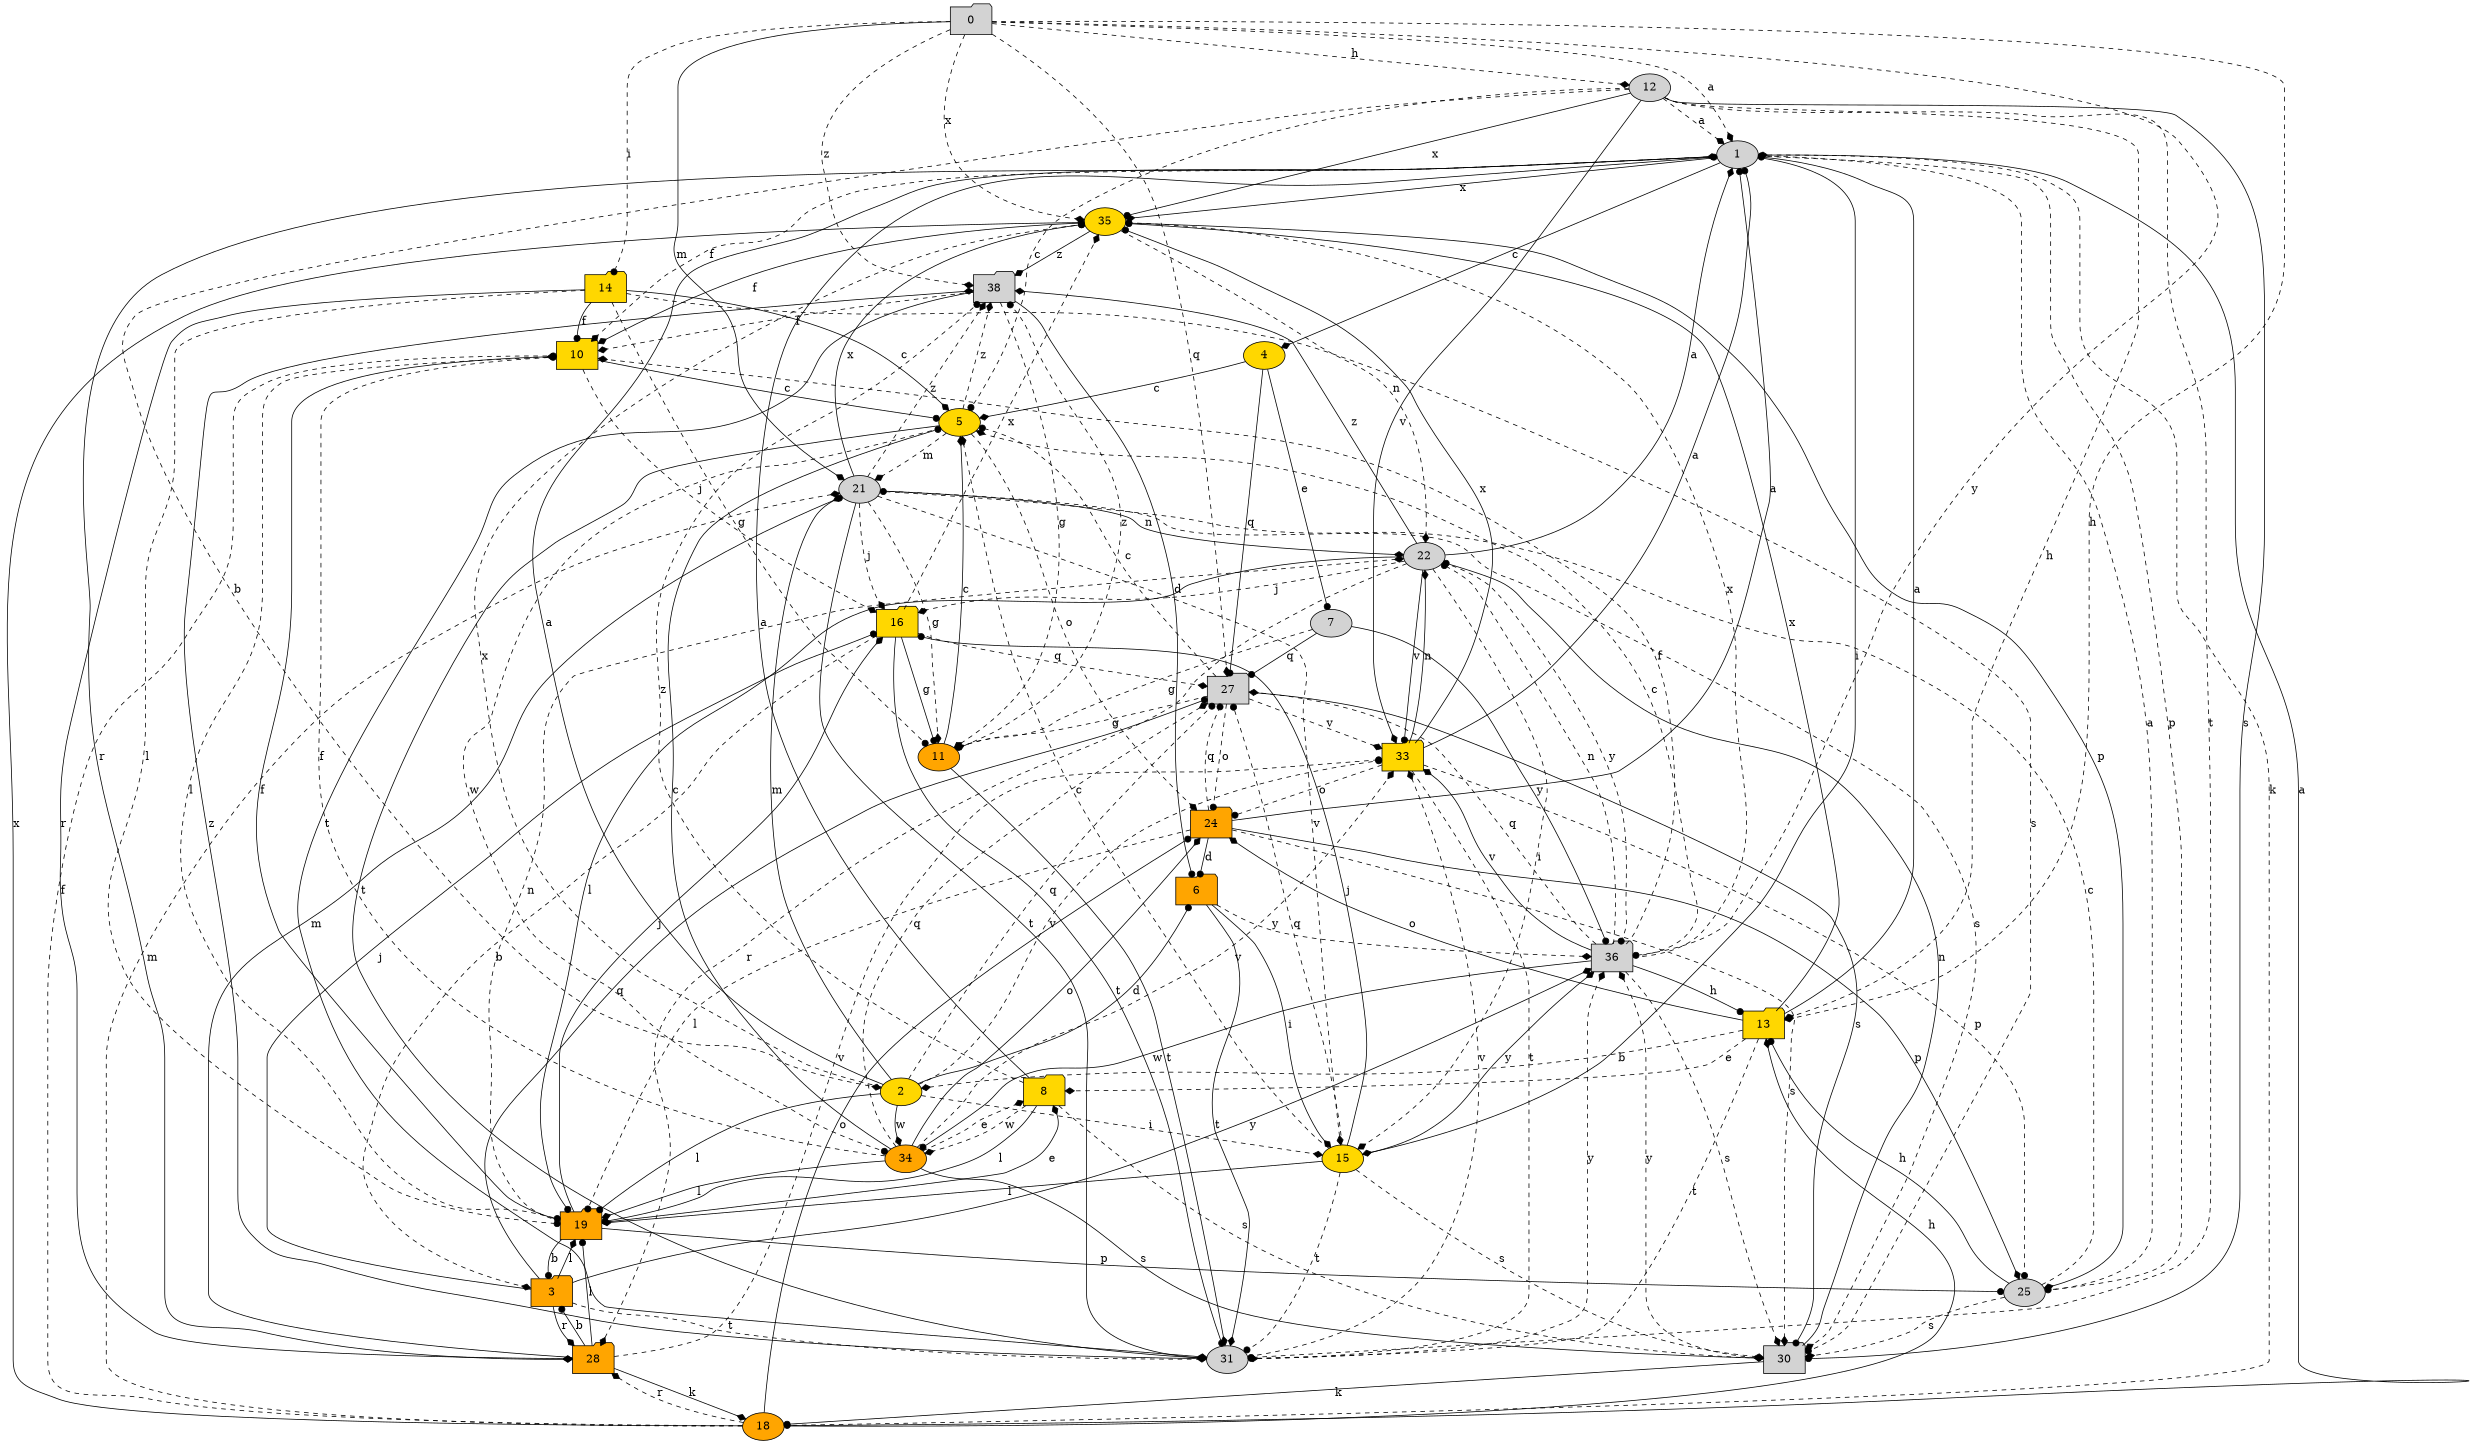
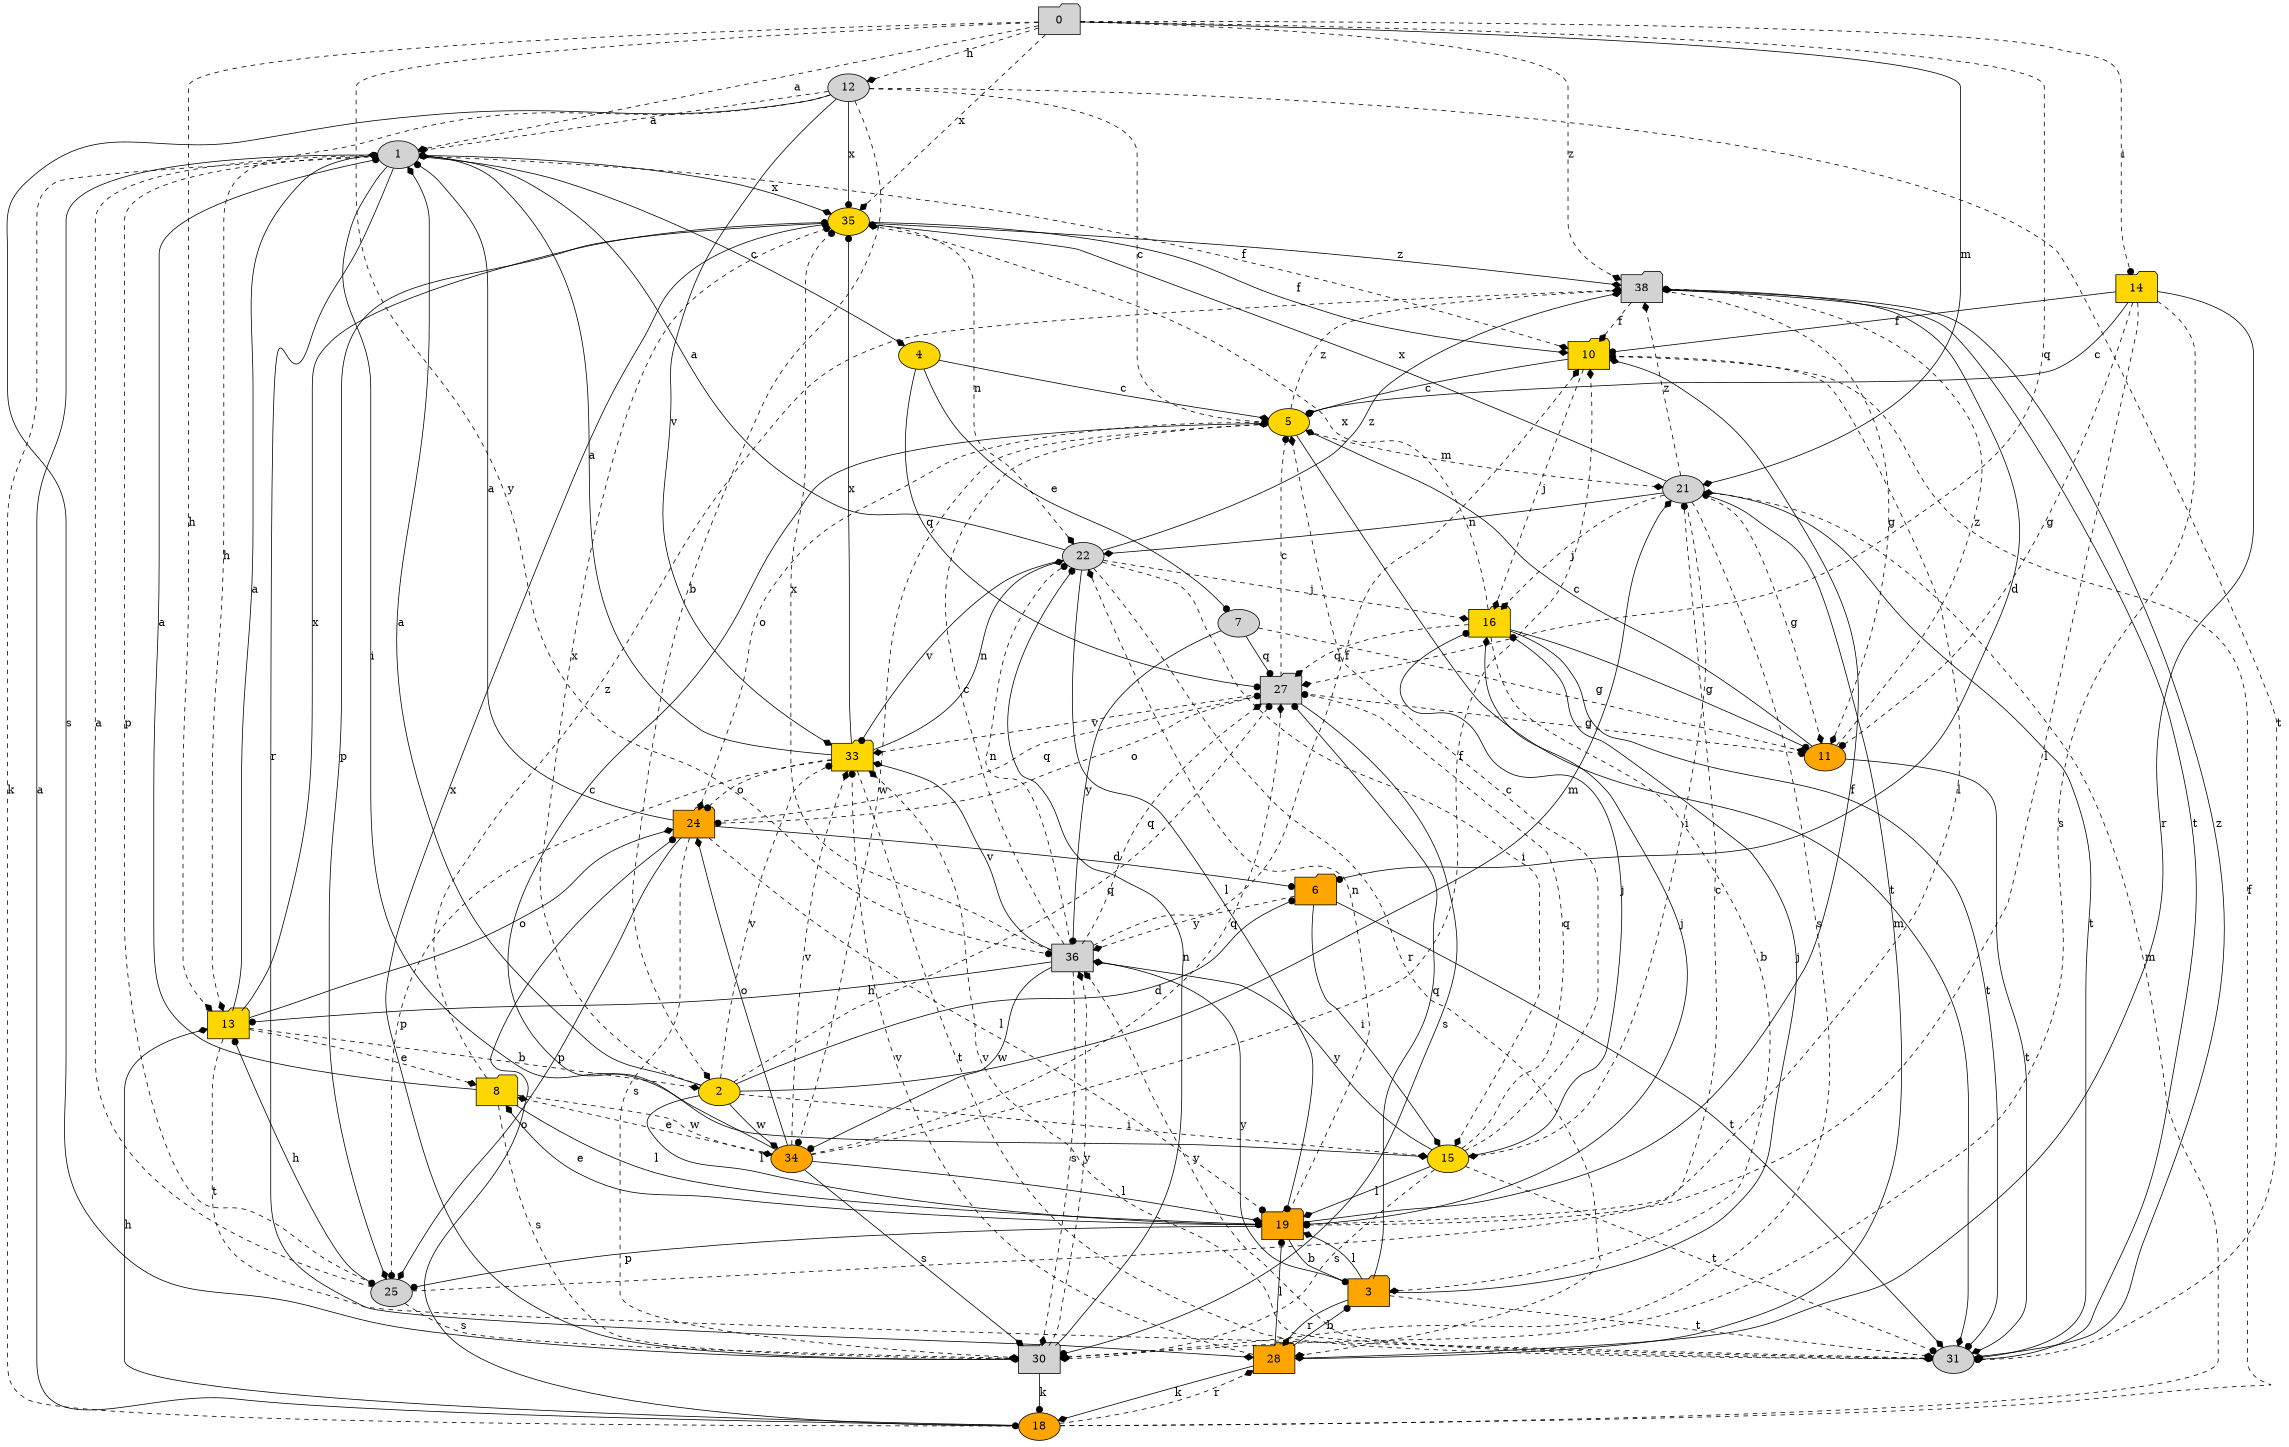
(1587, 724) -> none
(10, 727) -> (392, 954)
(1317, 824) -> (1687, 824)
(332, 840) -> (1416, 966)
